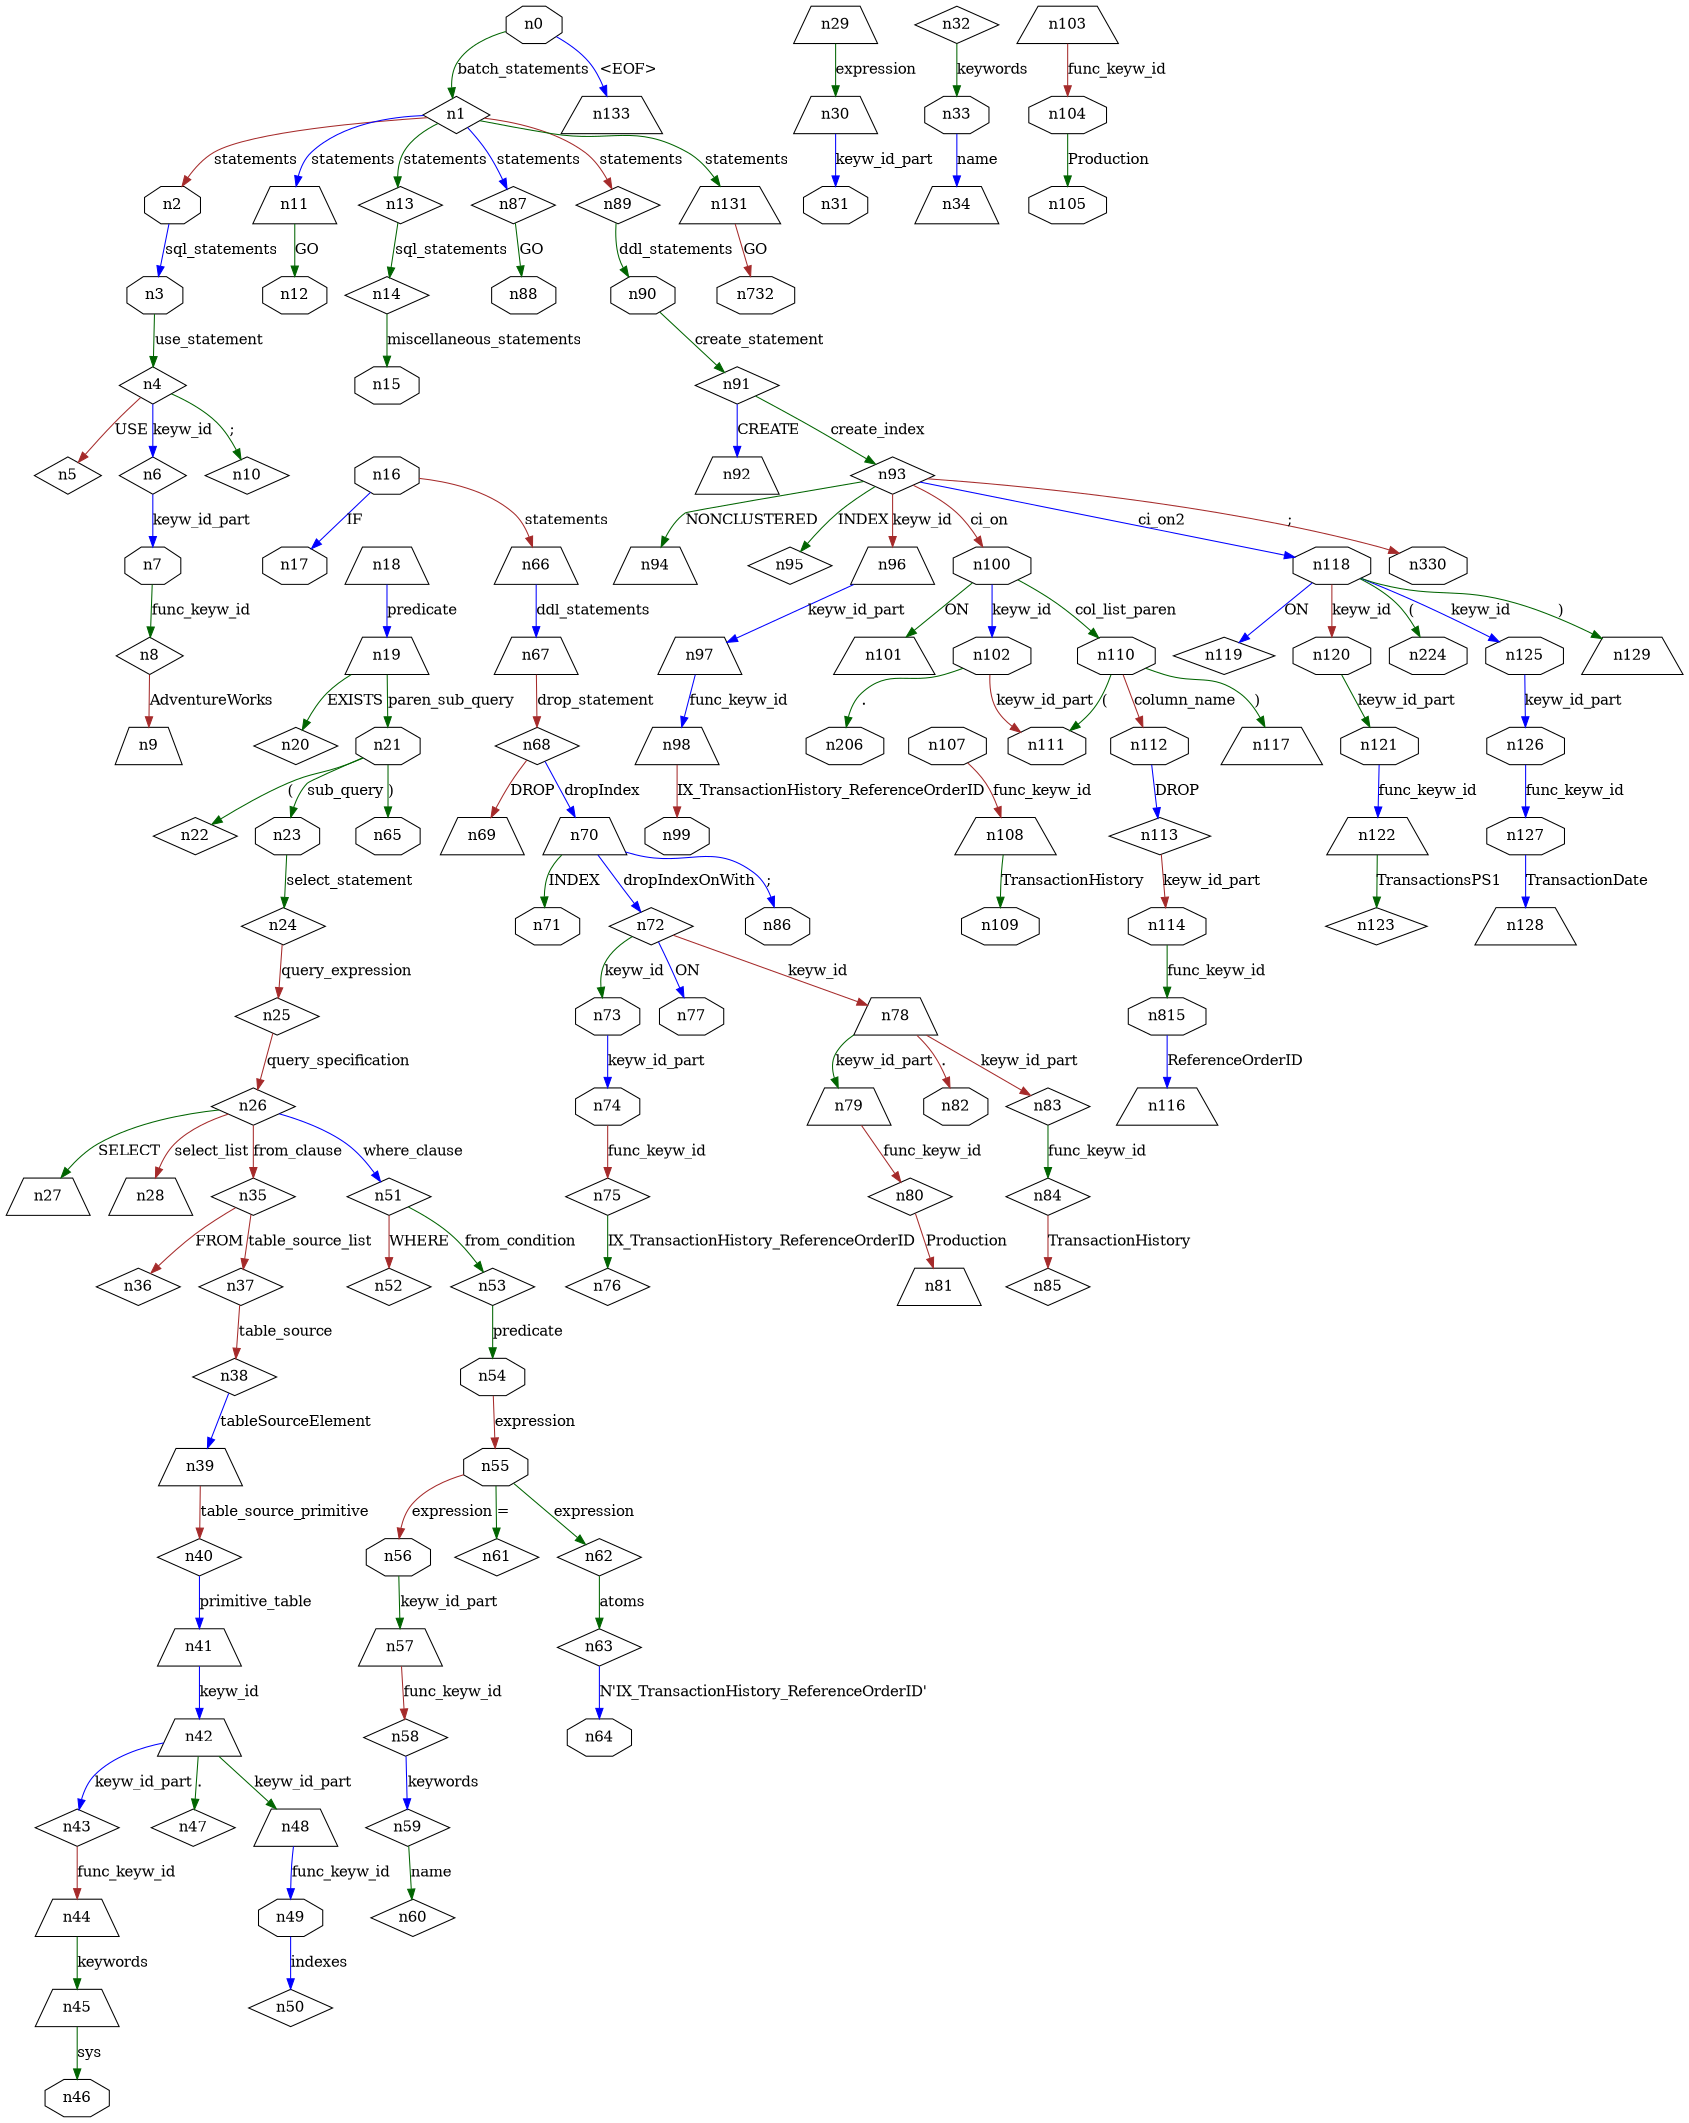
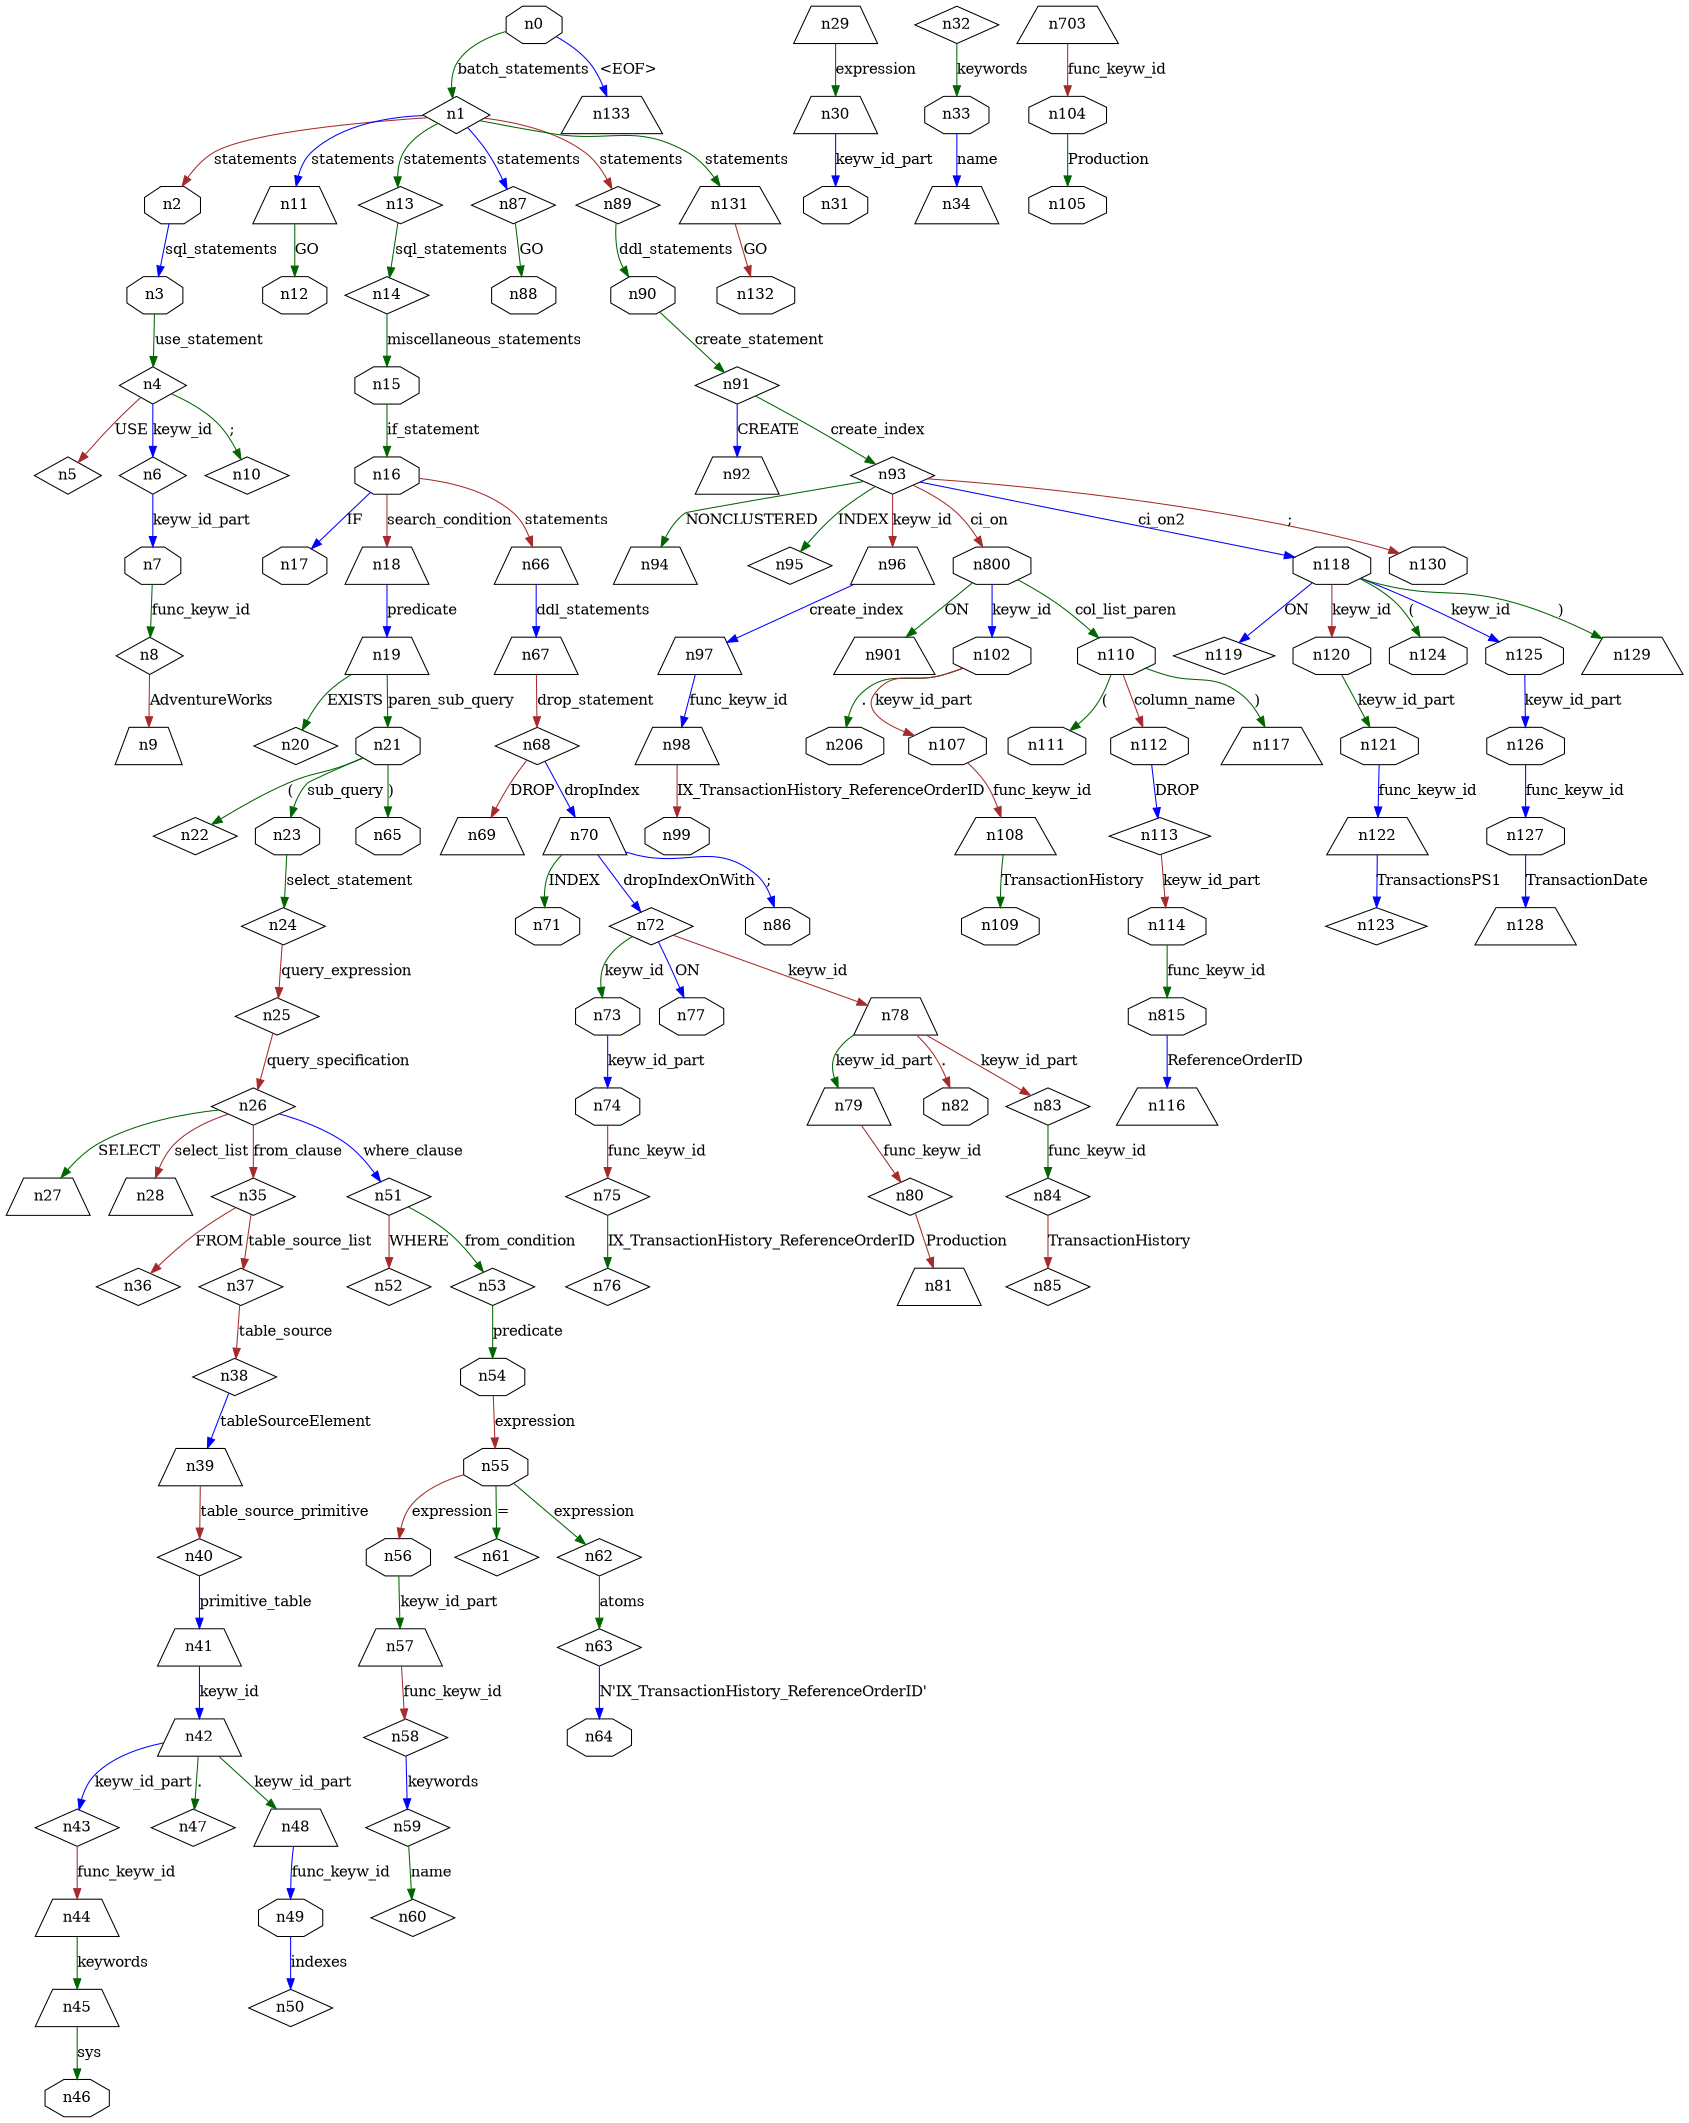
(1068, 25) -> (1068, 25)
(756, 295) -> (756, 295)
none -> (387, 425)
none -> (387, 515)
(992, 566) -> (992, 566)
(1428, 566) -> (1428, 566)
(856, 611) -> (856, 611)
(884, 656) -> (884, 656)
(1428, 656) -> (1428, 656)
(994, 704) -> (877, 691)
(1377, 876) -> (1377, 876)
